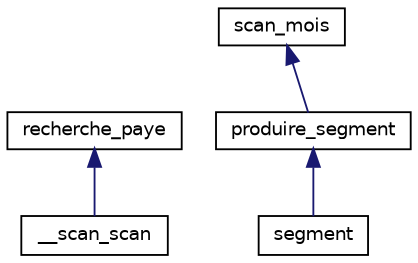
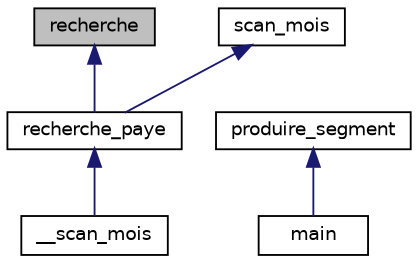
none -> (95, 27)
(300, 88) -> (180, 83)
(95, 235) -> (95, 235)
(313, 235) -> (313, 235)
